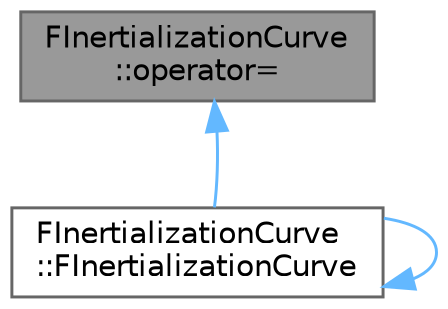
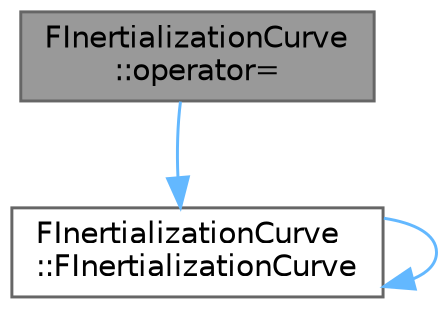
(217, 169) -> (178, 140)
